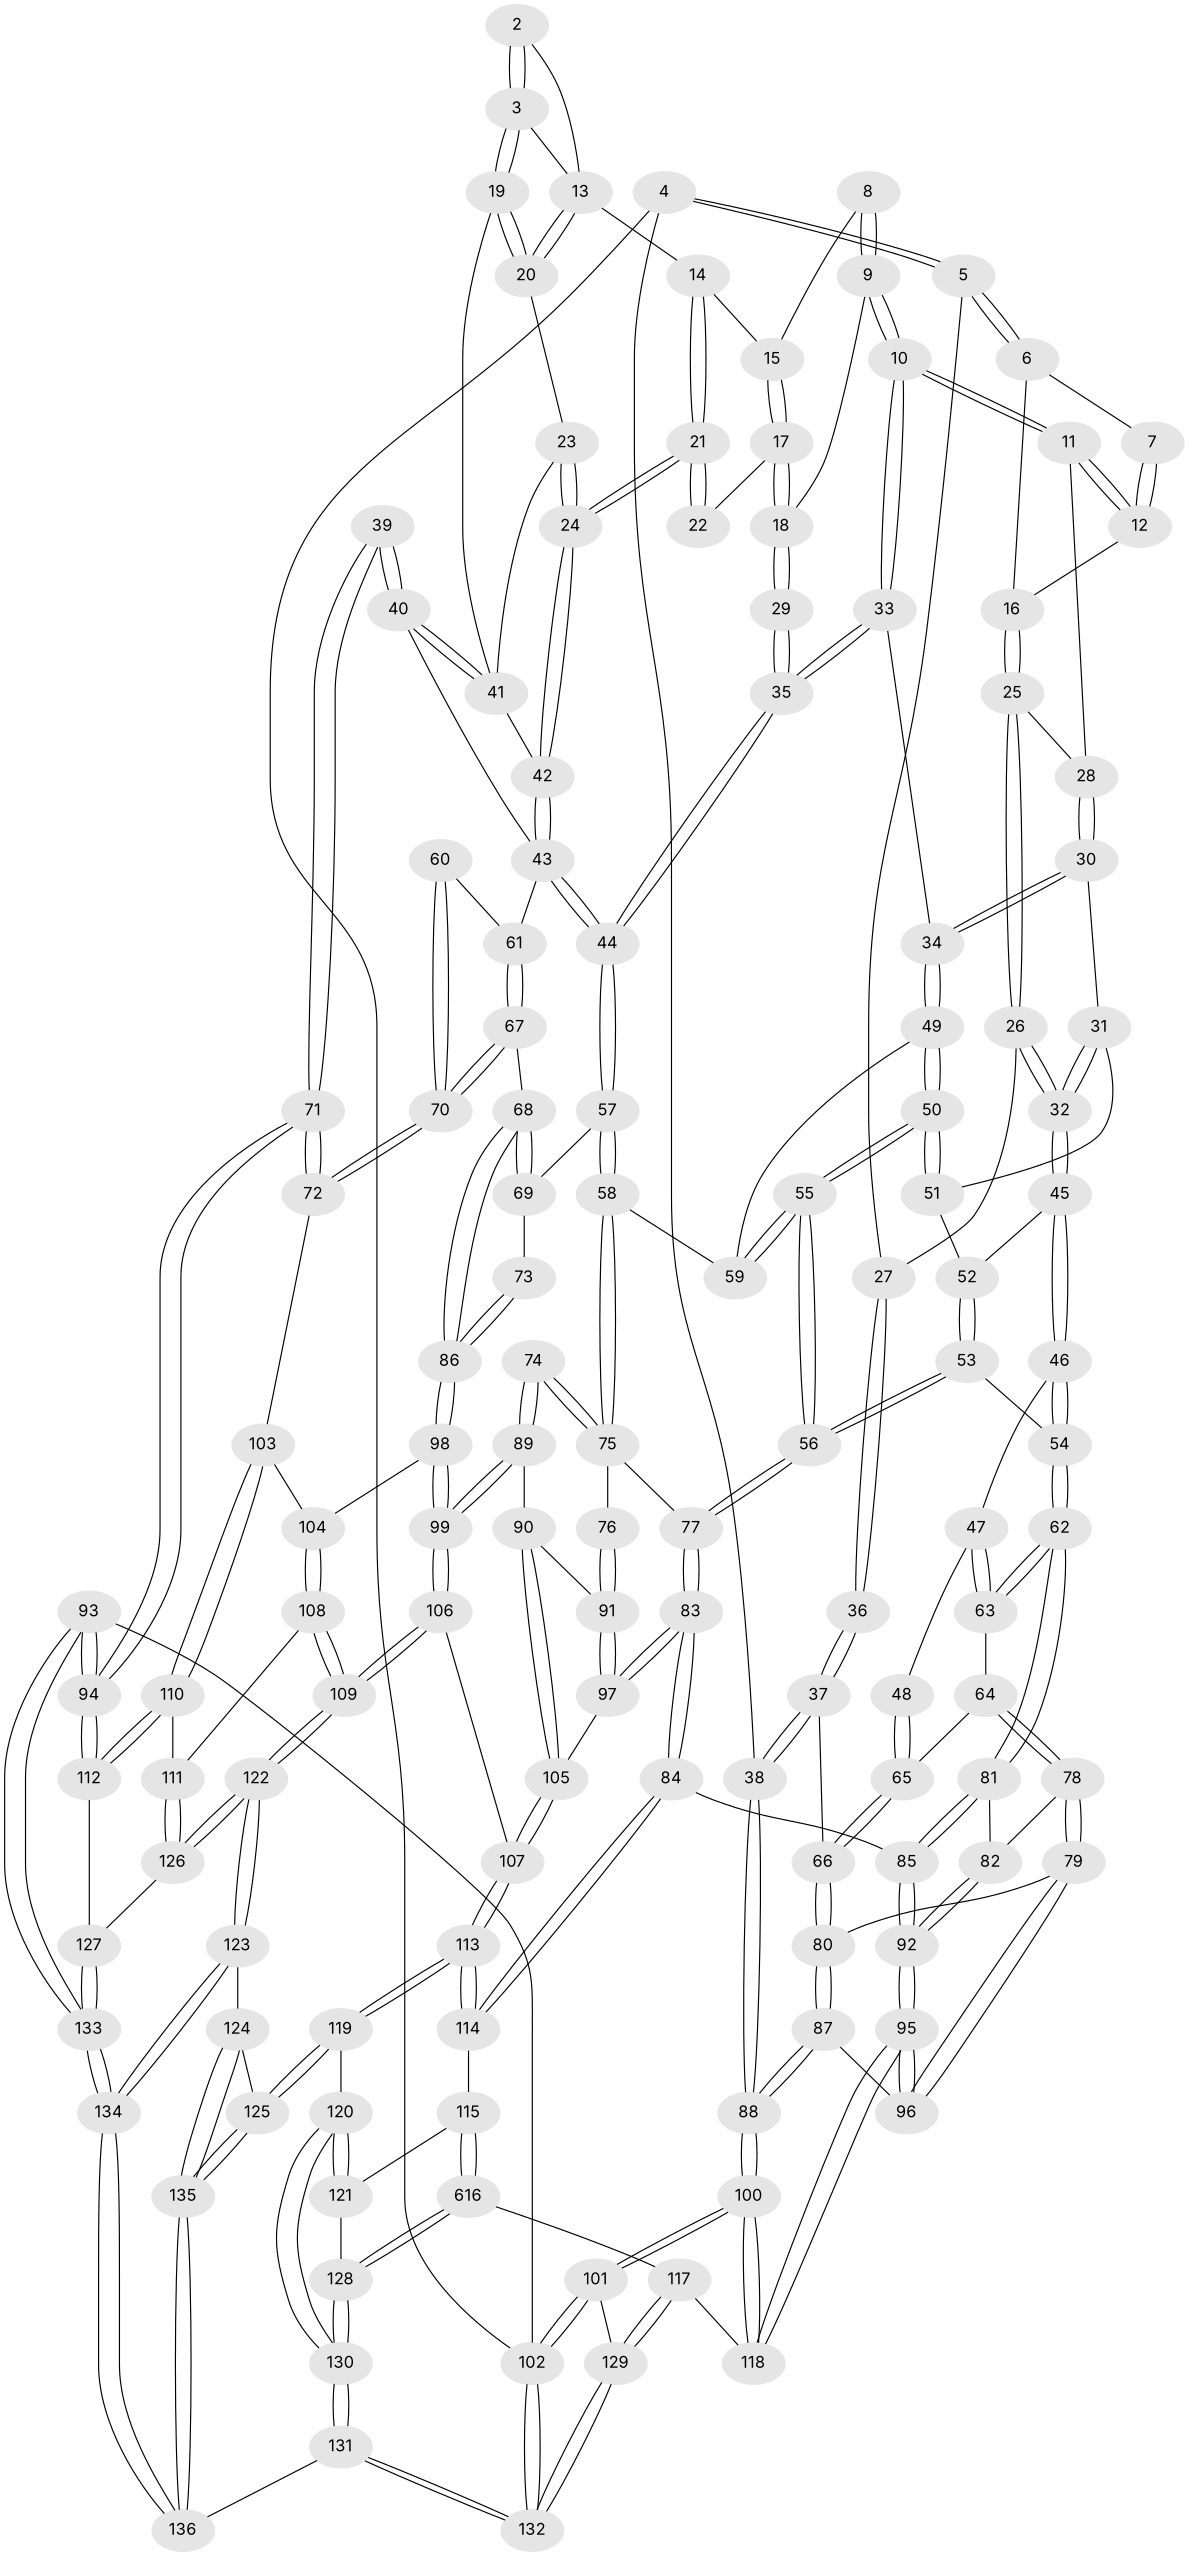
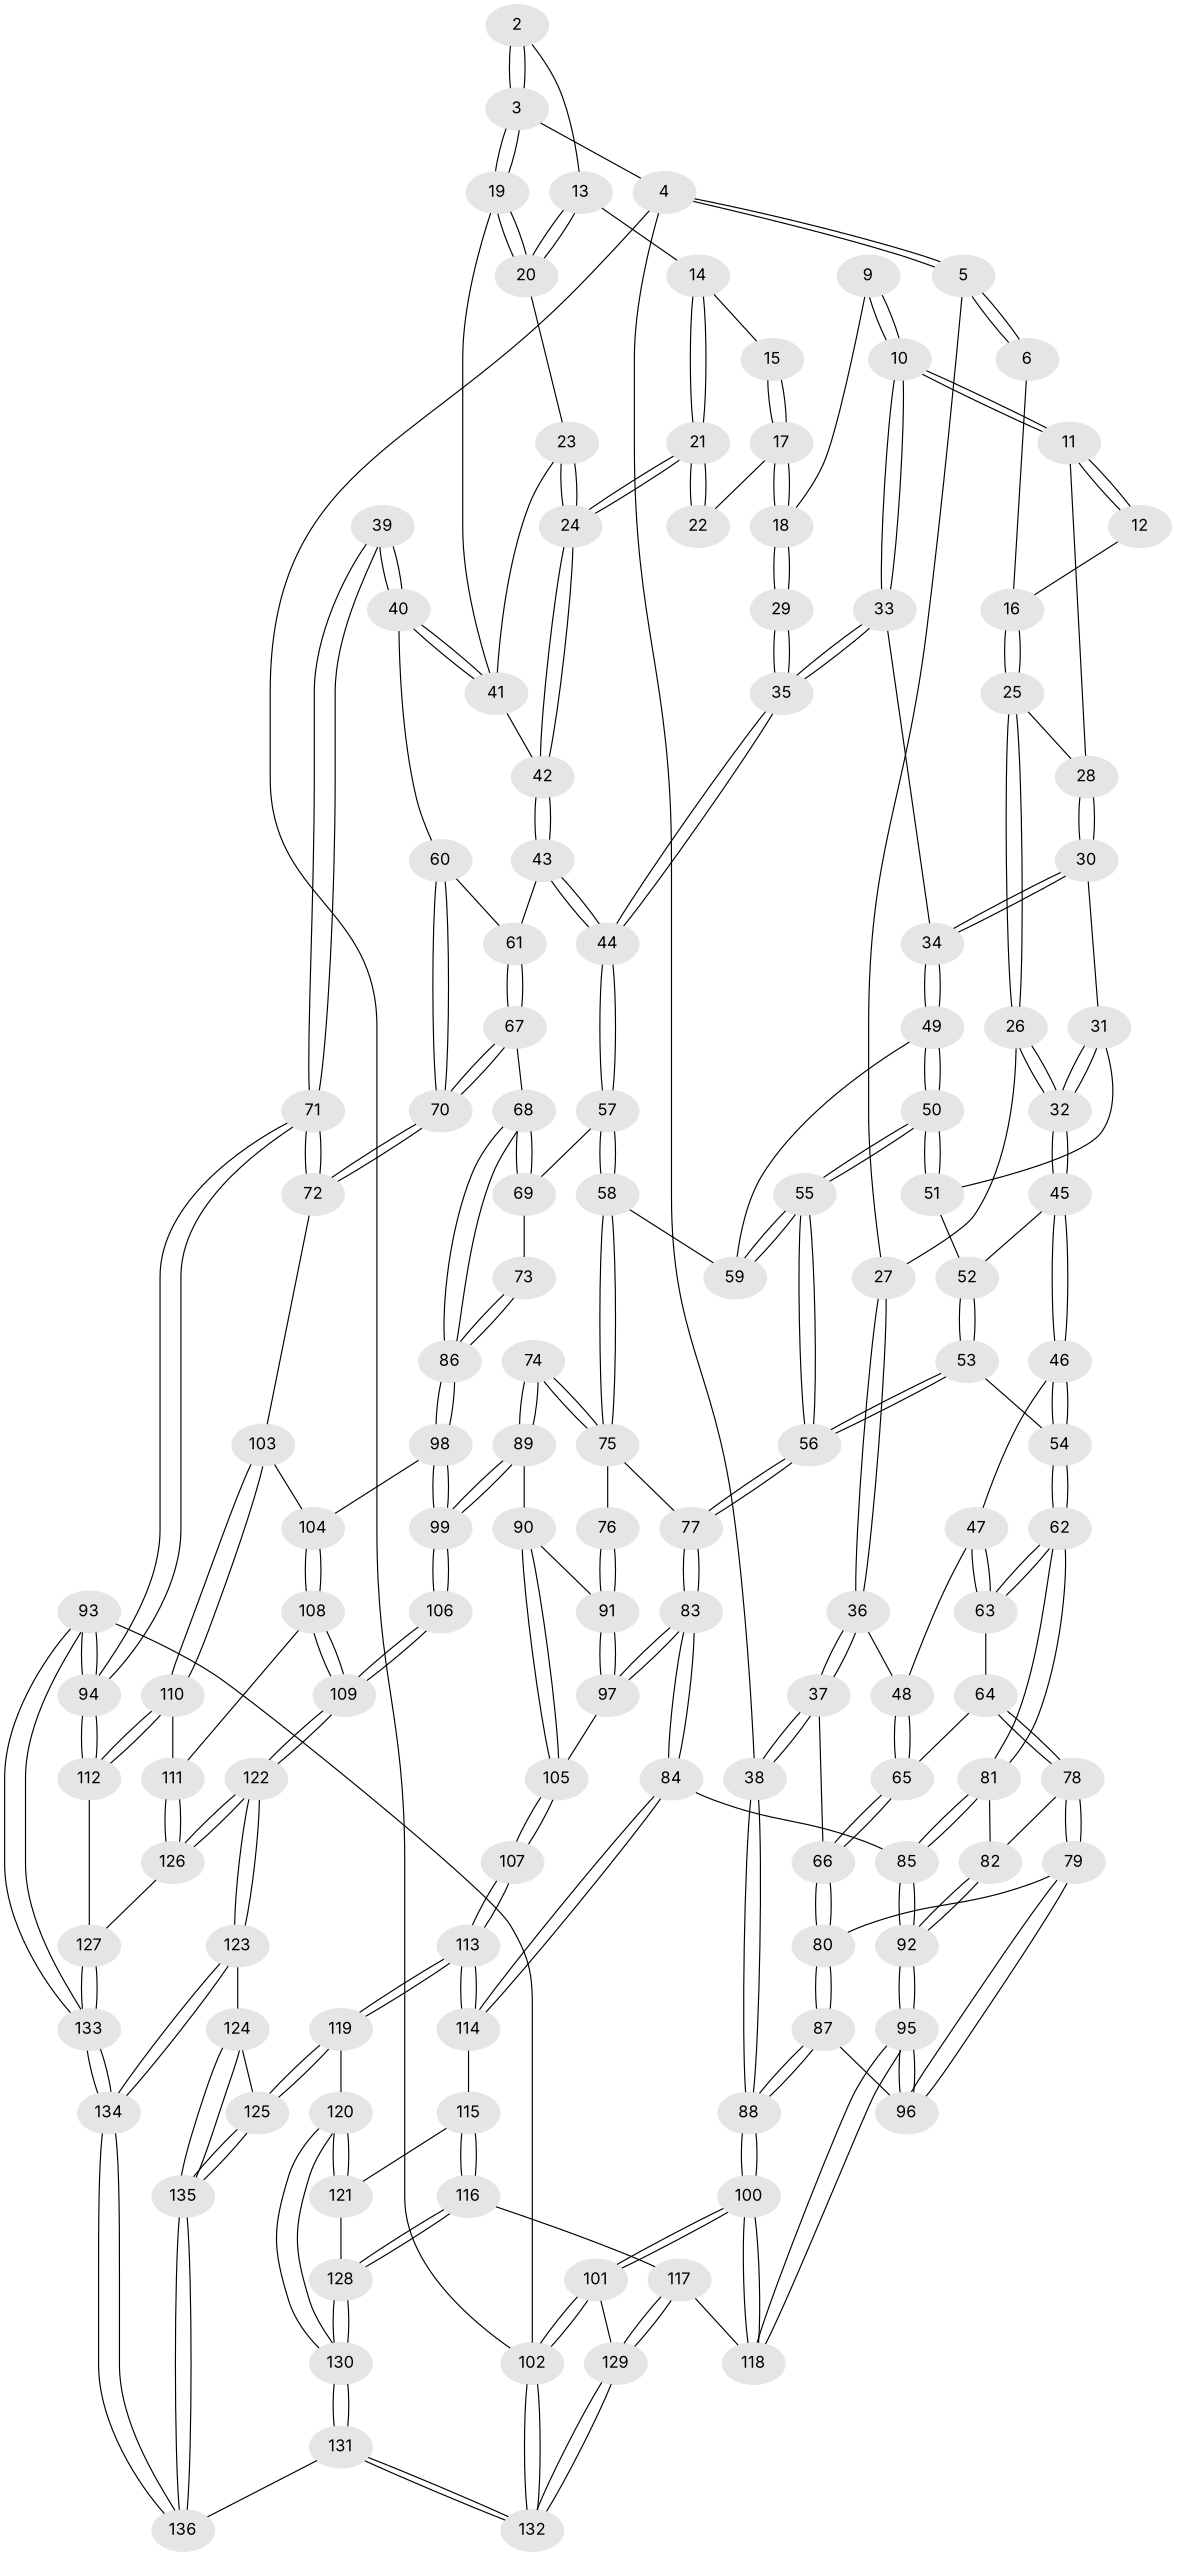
(549, 151) -> (591, 151)
(869, 193) -> none
(1153, 443) -> none
(466, 738) -> (406, 737)
none -> (880, 1654)
(477, 1737) -> none
(469, 2197) -> (469, 2197)
